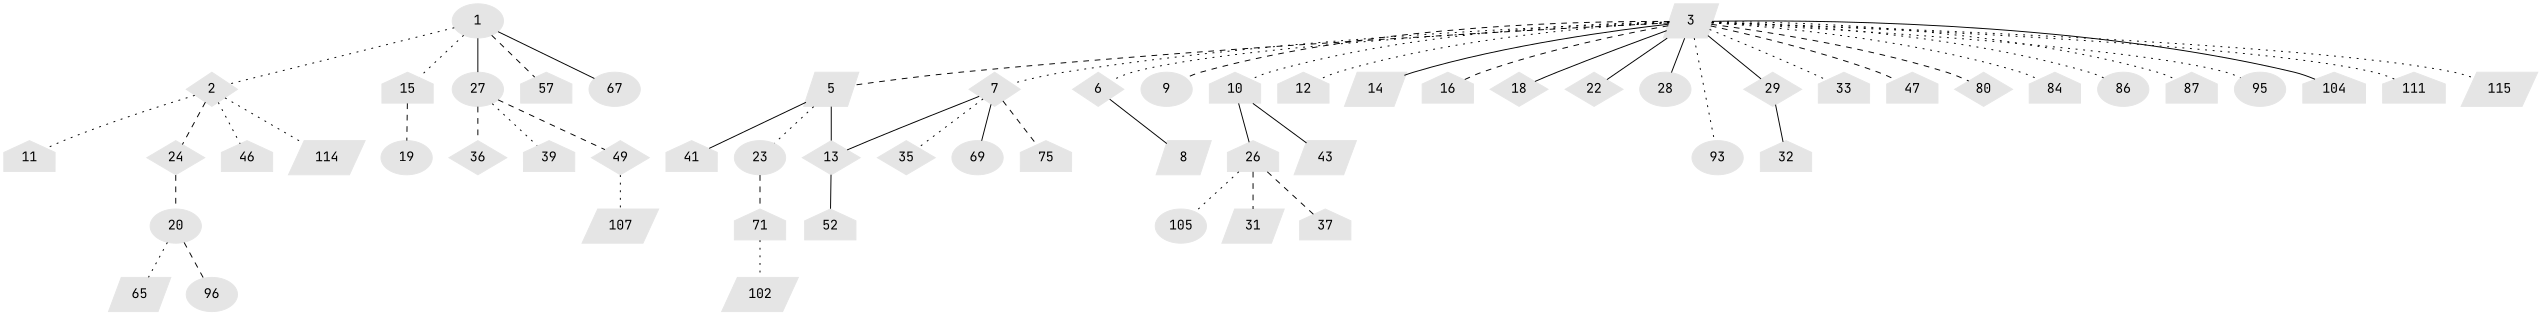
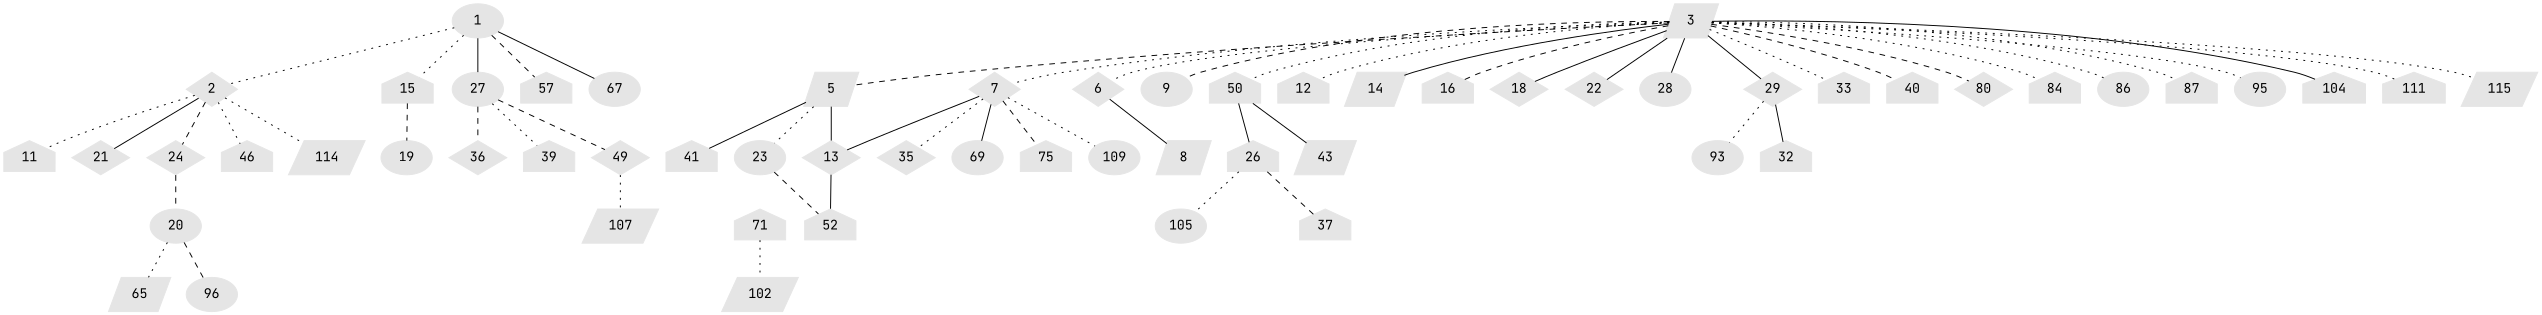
(1235, 89) -> (1235, 89)
(1704, 89) -> (1746, 122)
(1912, 89) -> (1912, 89)
none -> (101, 158)
none -> (1114, 158)
(760, 192) -> (796, 193)
(1253, 226) -> none
